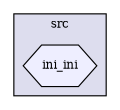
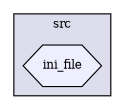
(60, 66) -> (62, 66)
